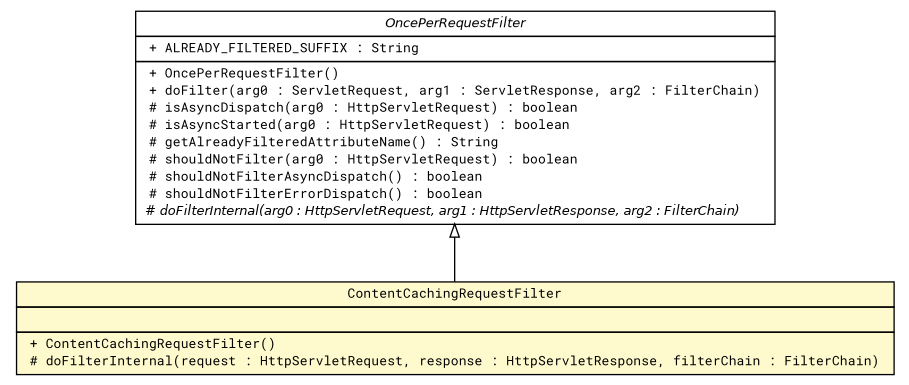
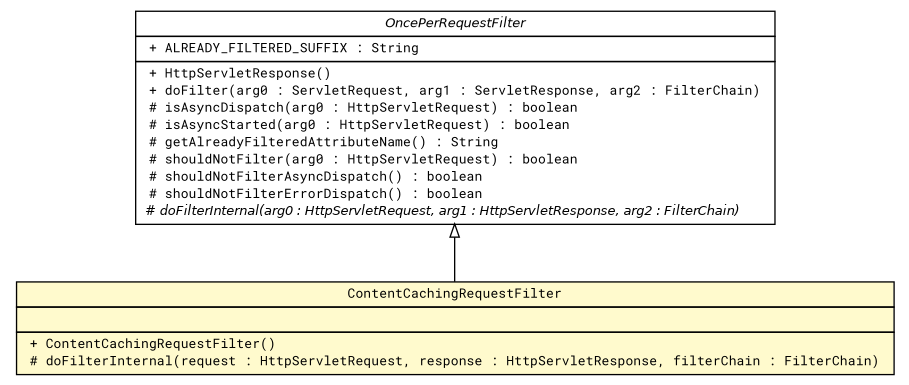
(245, 73) -> (241, 73)
